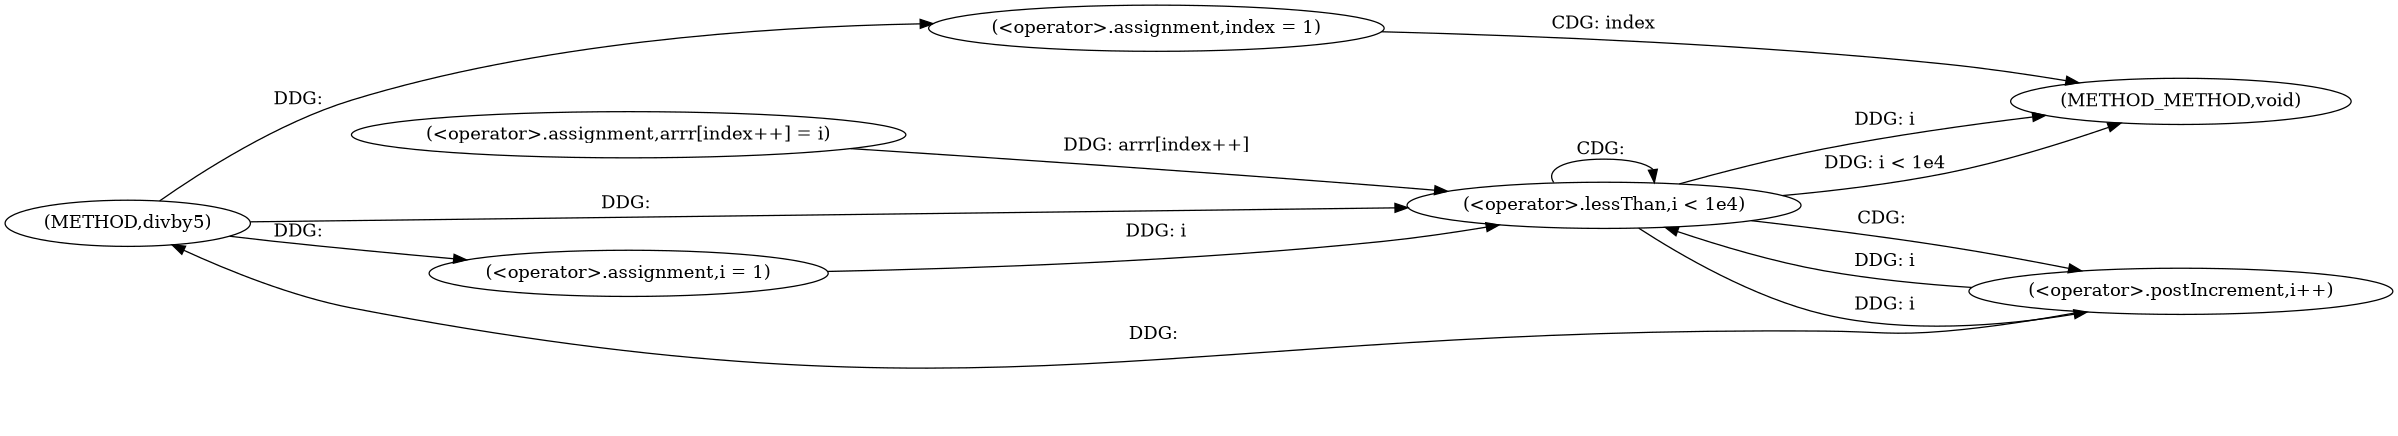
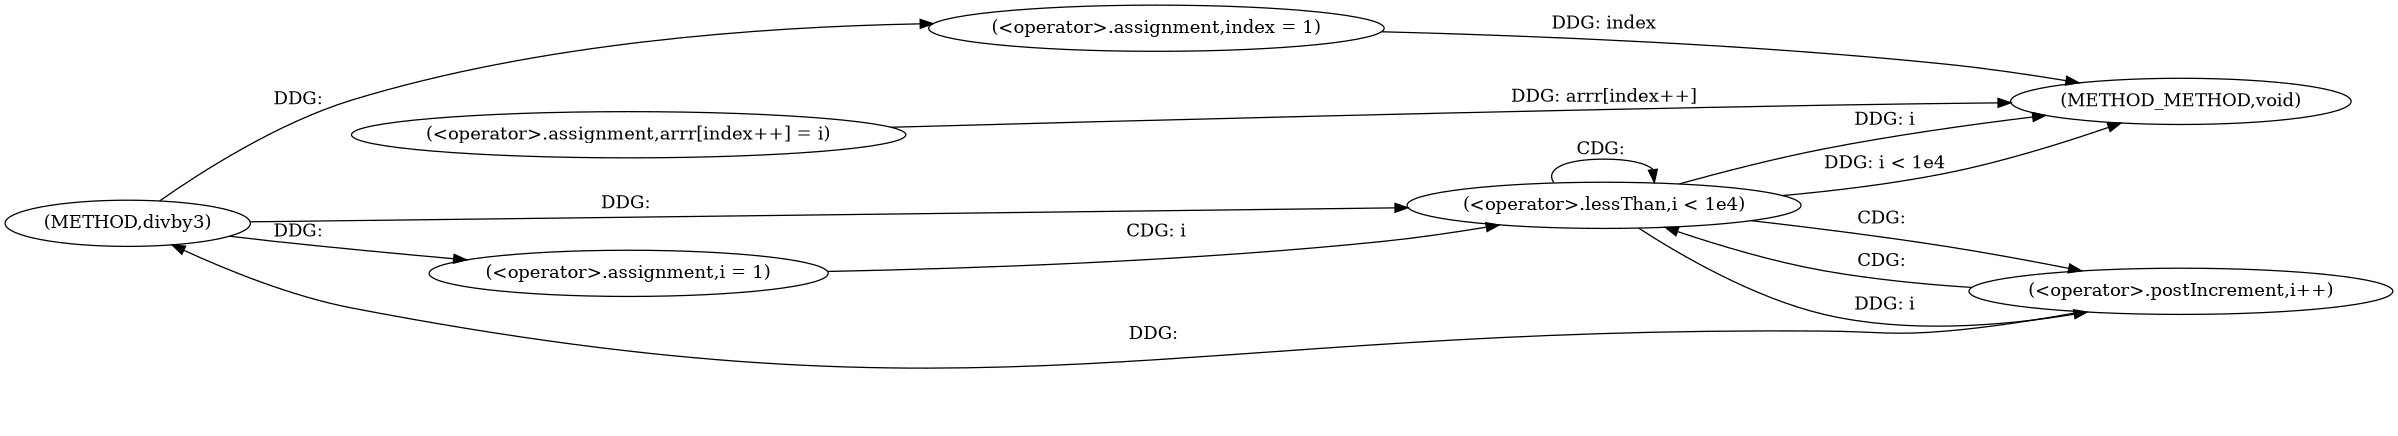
(1604, 24) -> (1604, 24)
(1143, 168) -> (1444, 113)
(128, 223) -> (128, 223)
(1156, 232) -> (1156, 232)
(1885, 261) -> (1885, 261)
